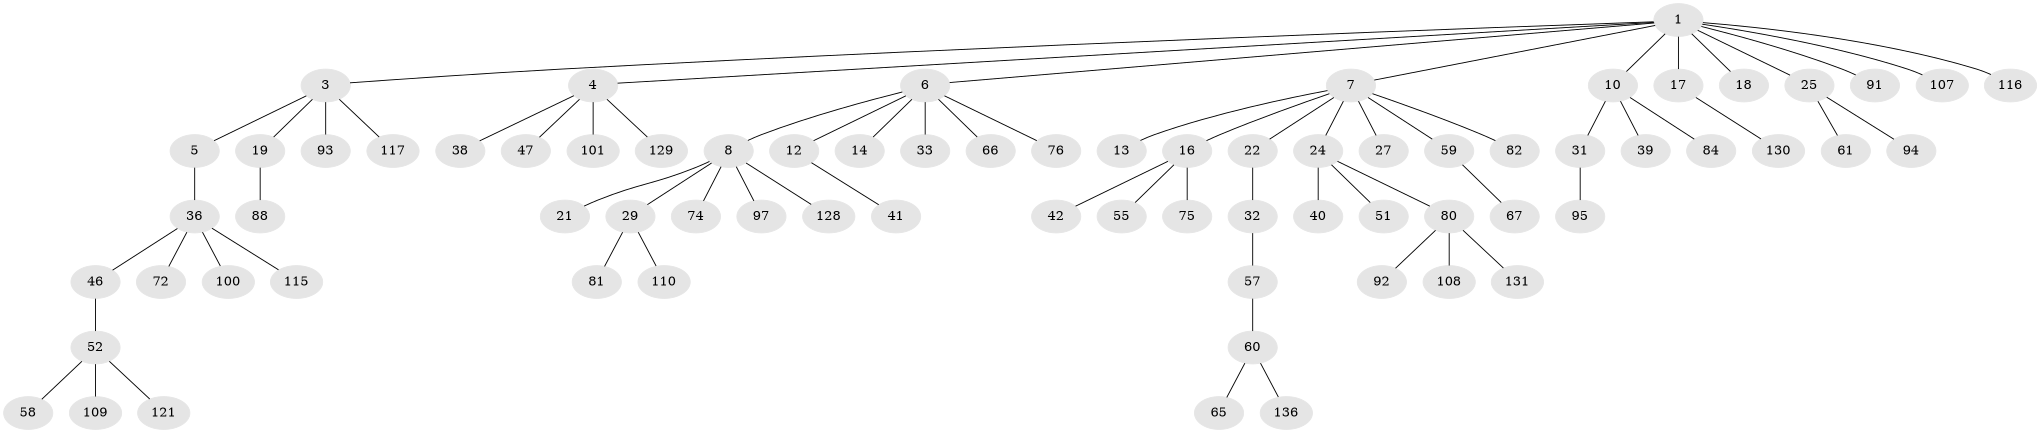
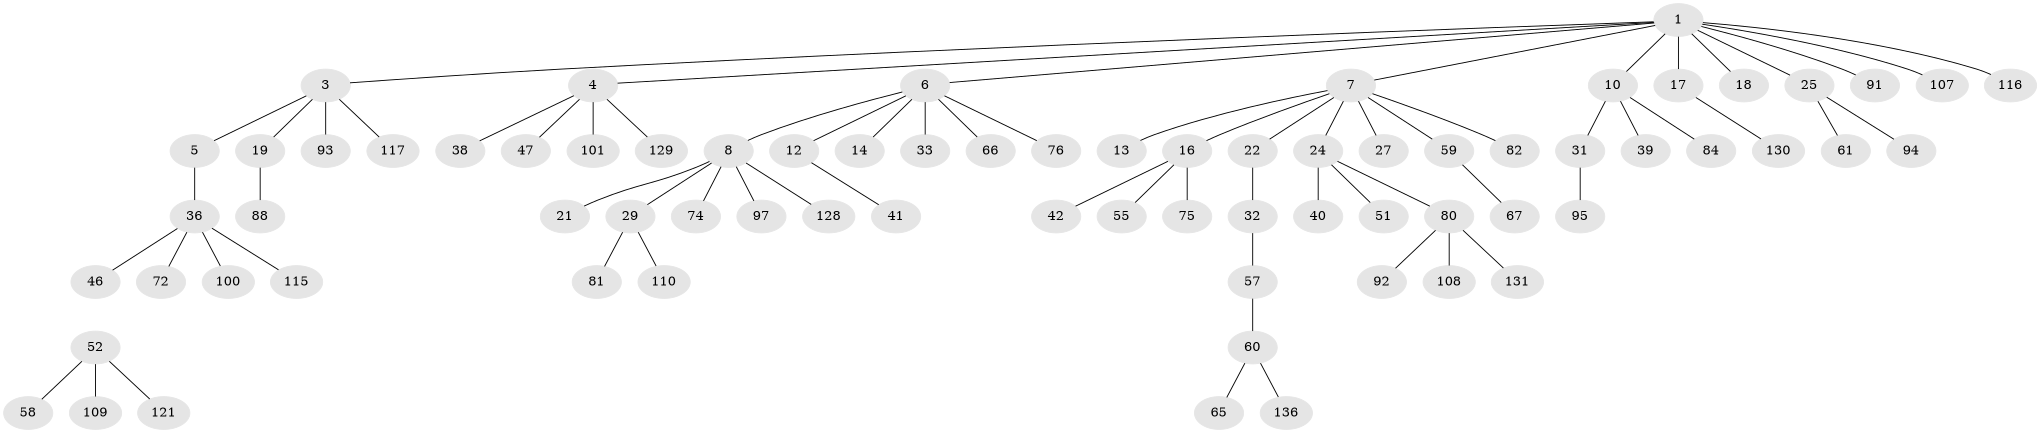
(96, 315) -> none
